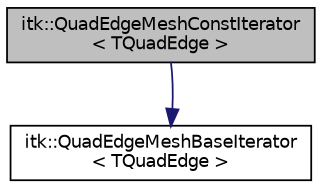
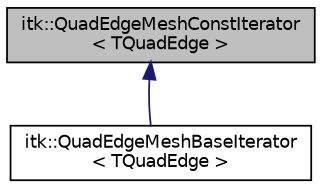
(173, 85) -> (149, 103)
